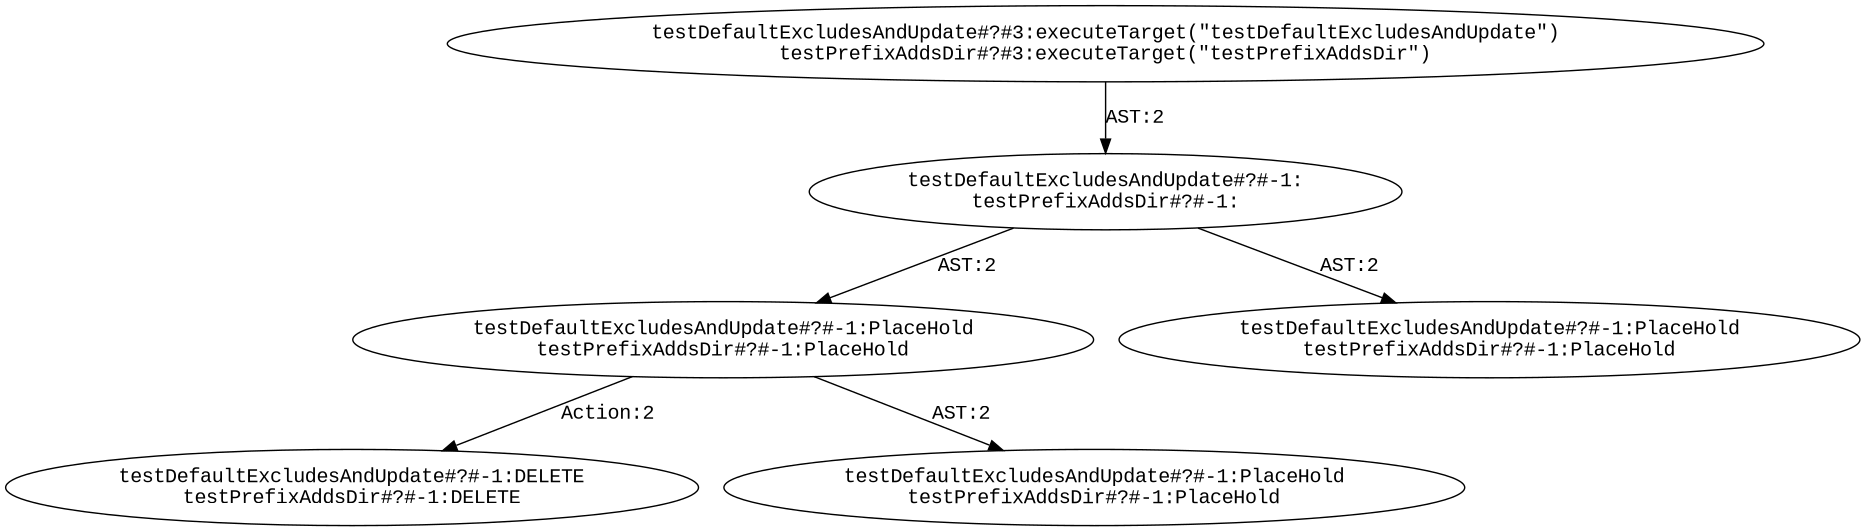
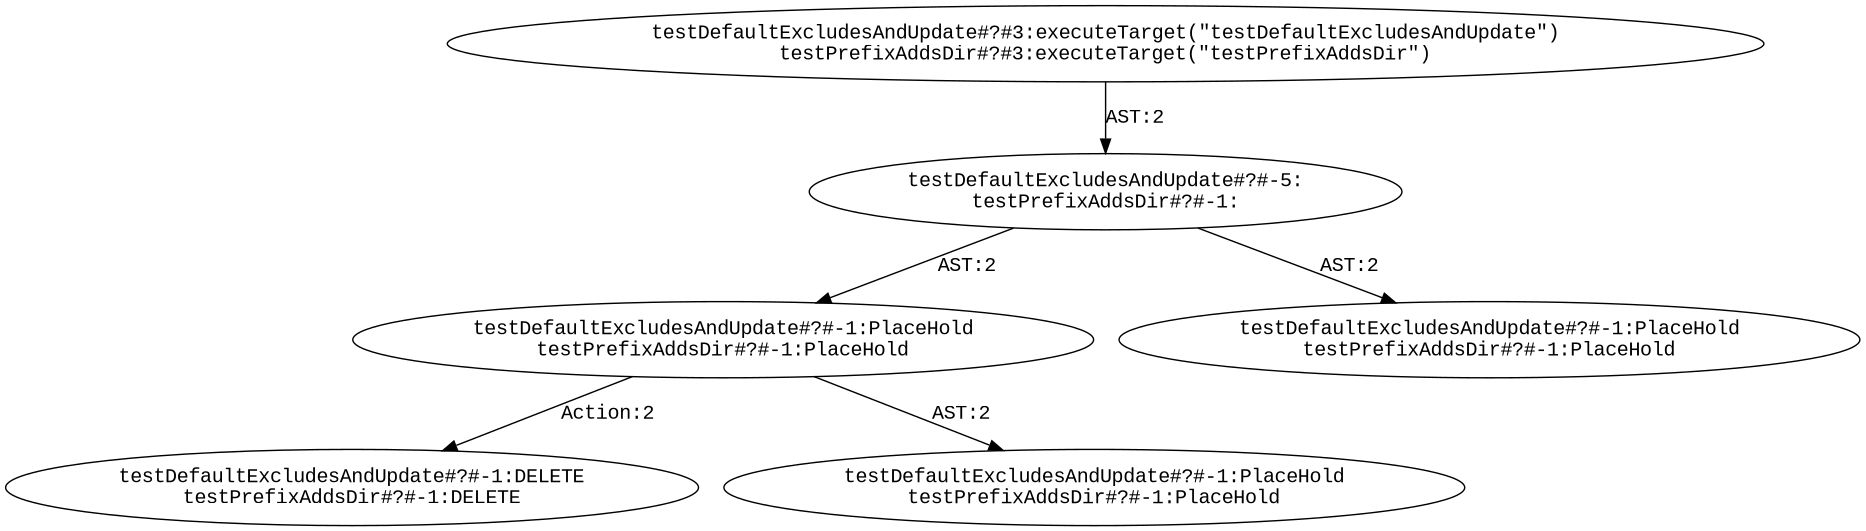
(1106, 192) -> (1106, 192)
